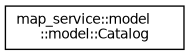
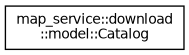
(95, 28) -> (95, 28)
